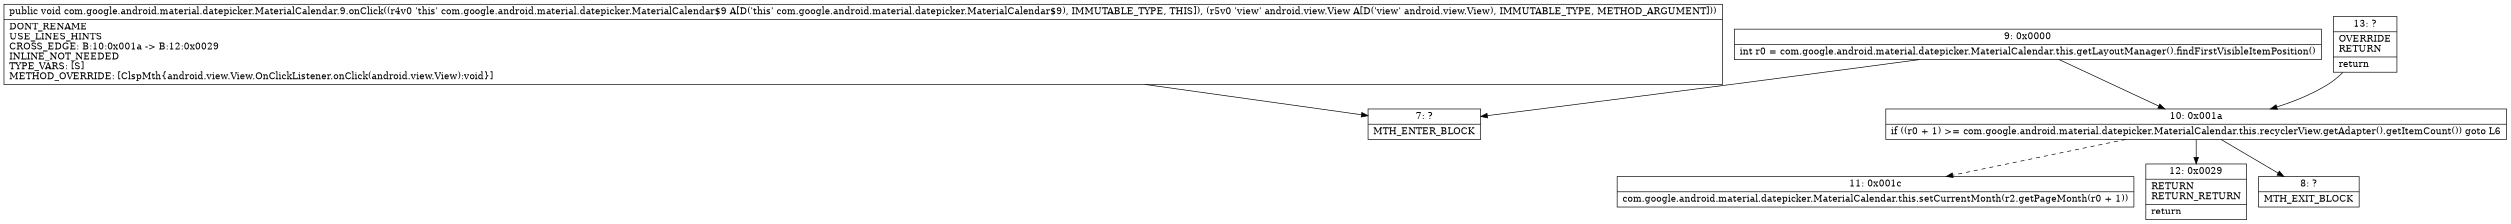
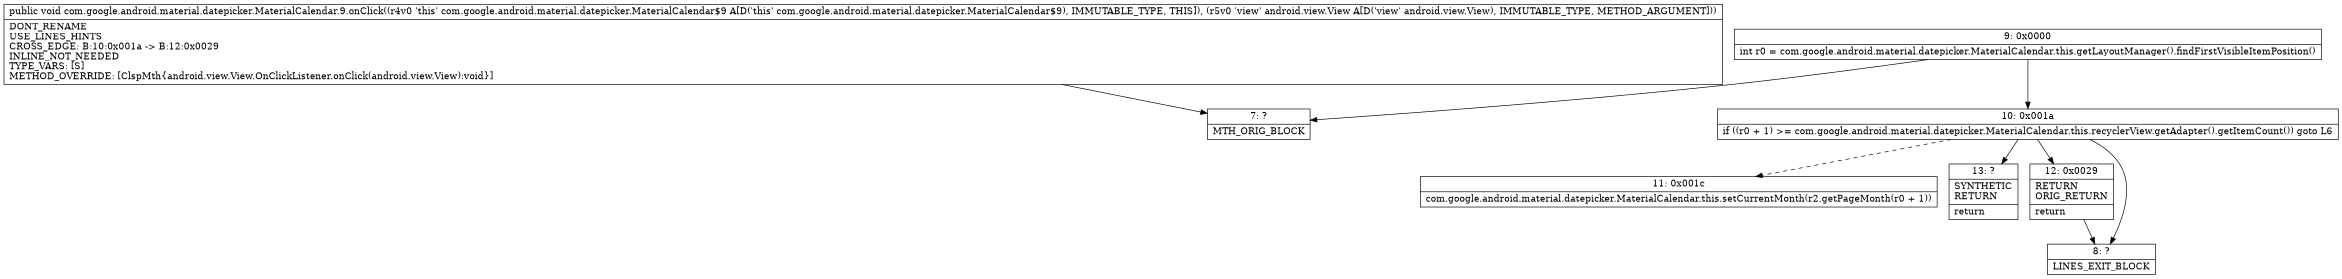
(2365, 39) -> (1984, 186)
(2312, 93) -> (2012, 149)
(1424, 132) -> (1259, 132)
(2196, 196) -> (2072, 196)
(2309, 199) -> (2101, 267)
none -> (2088, 229)
